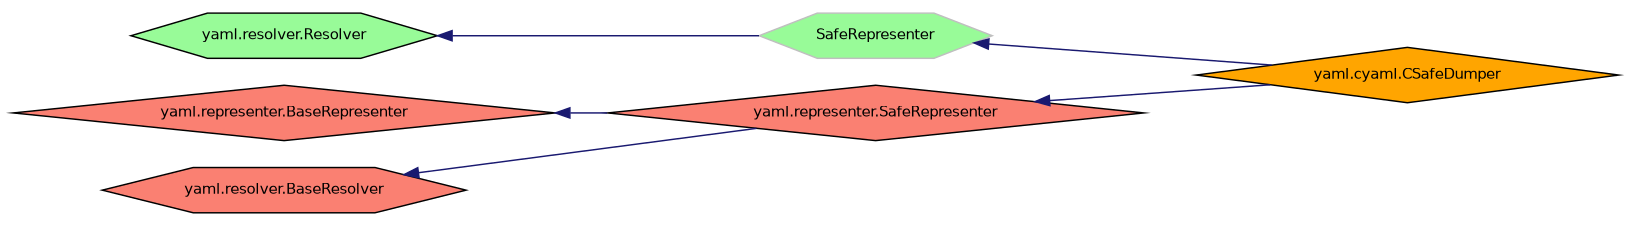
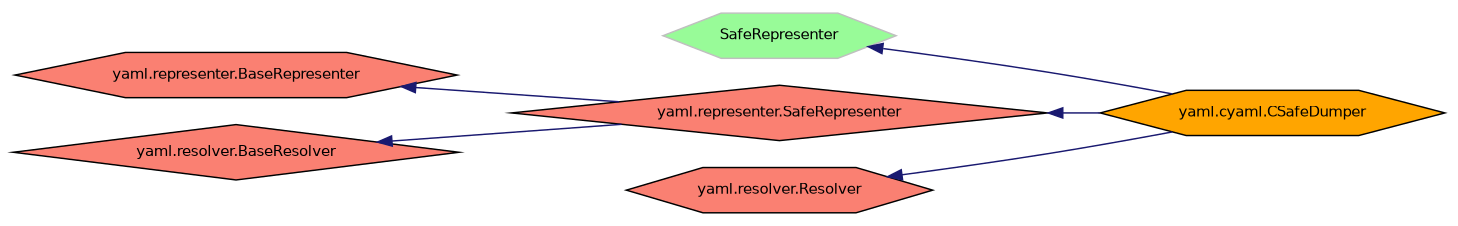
(284, 36) -> (779, 190)
(606, 36) -> (1037, 155)
(1407, 75) -> (1272, 113)
(284, 113) -> (236, 75)
(284, 190) -> (236, 152)
